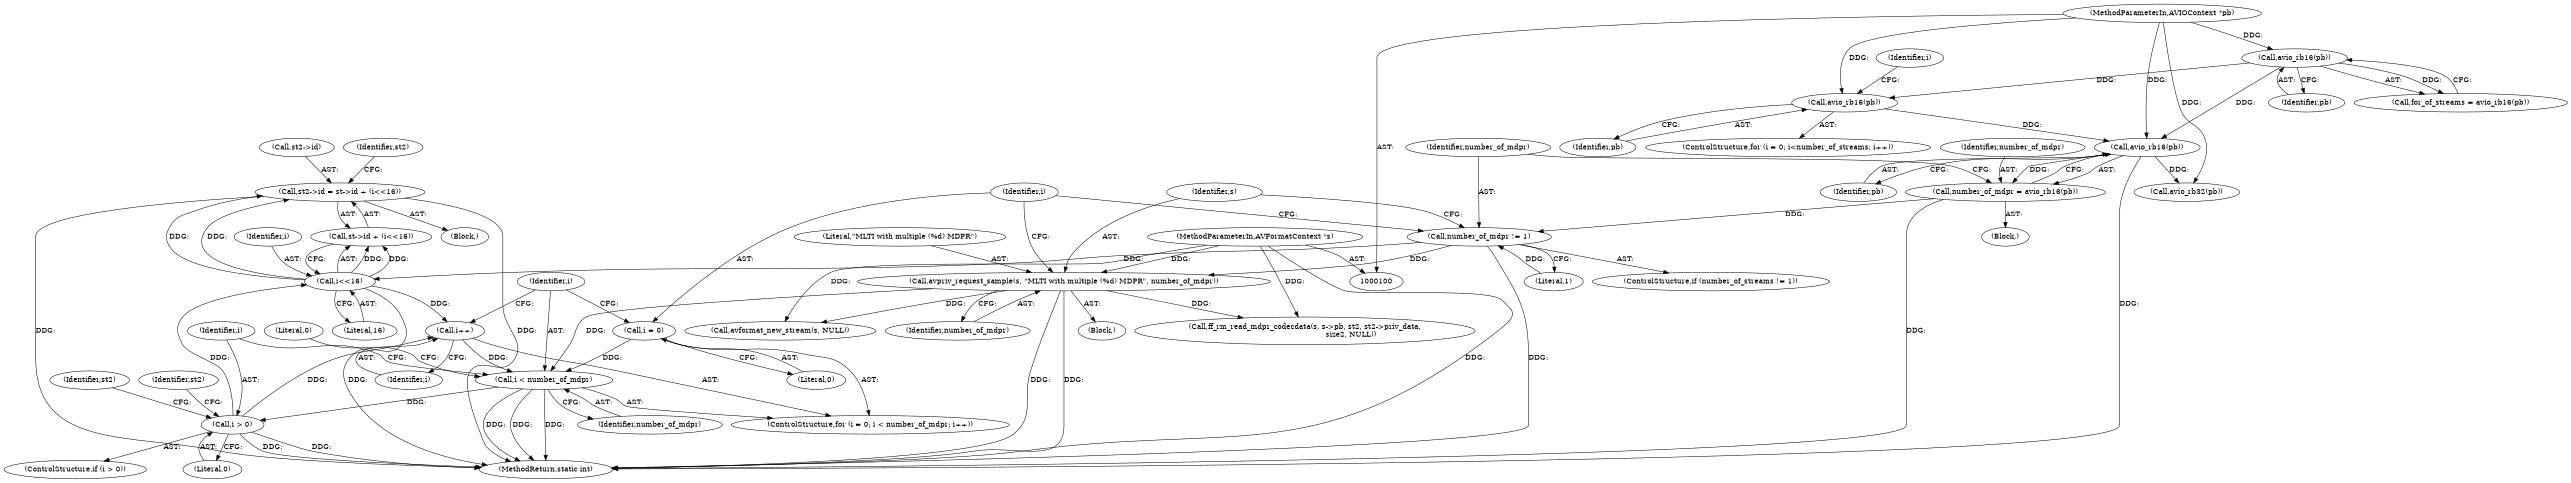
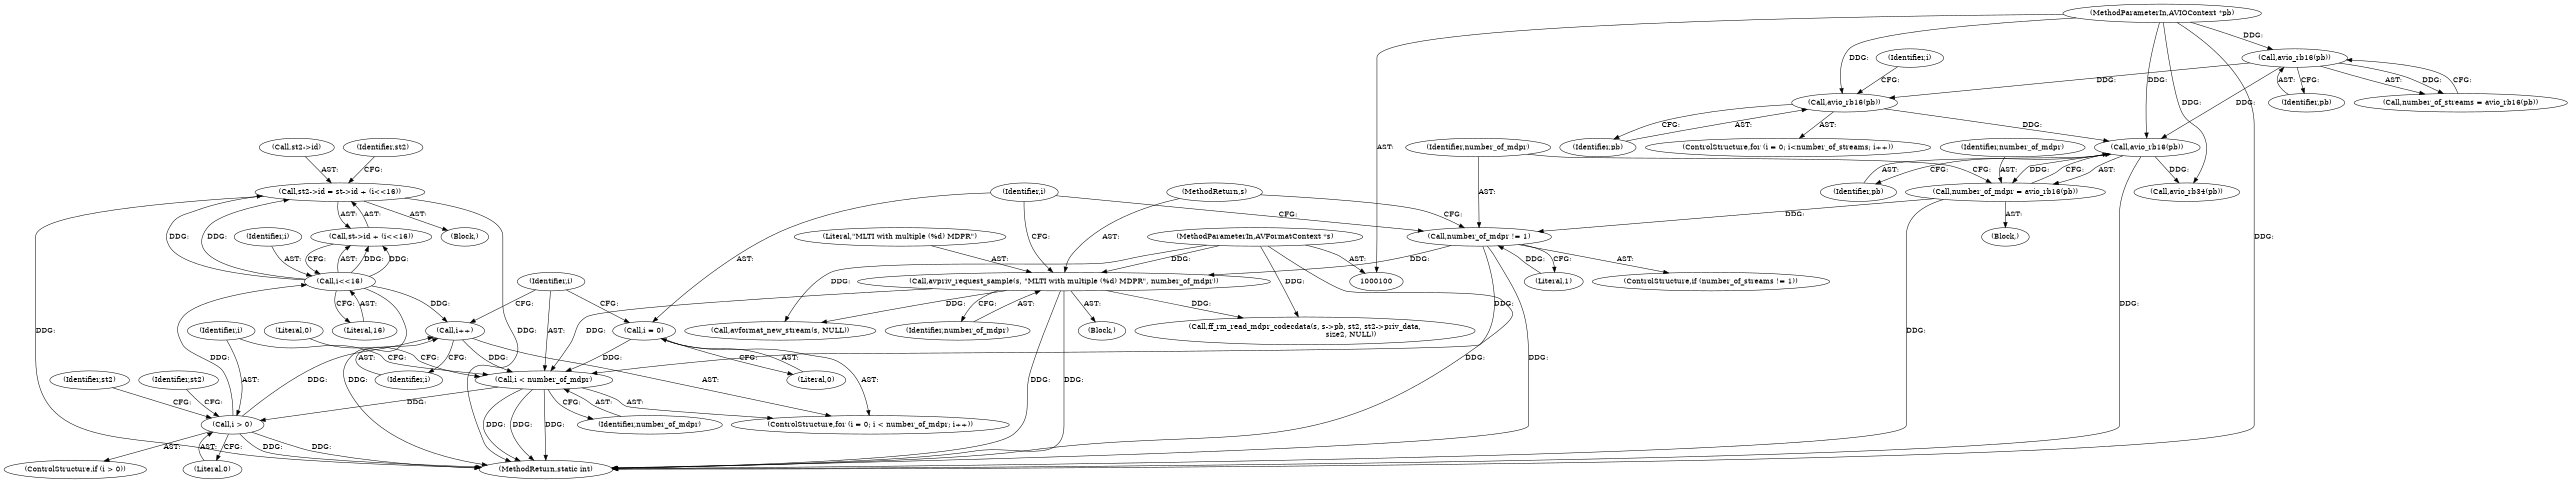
(2461, 103) -> (2461, 103)
(1215, 192) -> (1215, 192)
(2187, 192) -> (2187, 192)
(822, 268) -> (1090, 352)
none -> (1654, 461)
